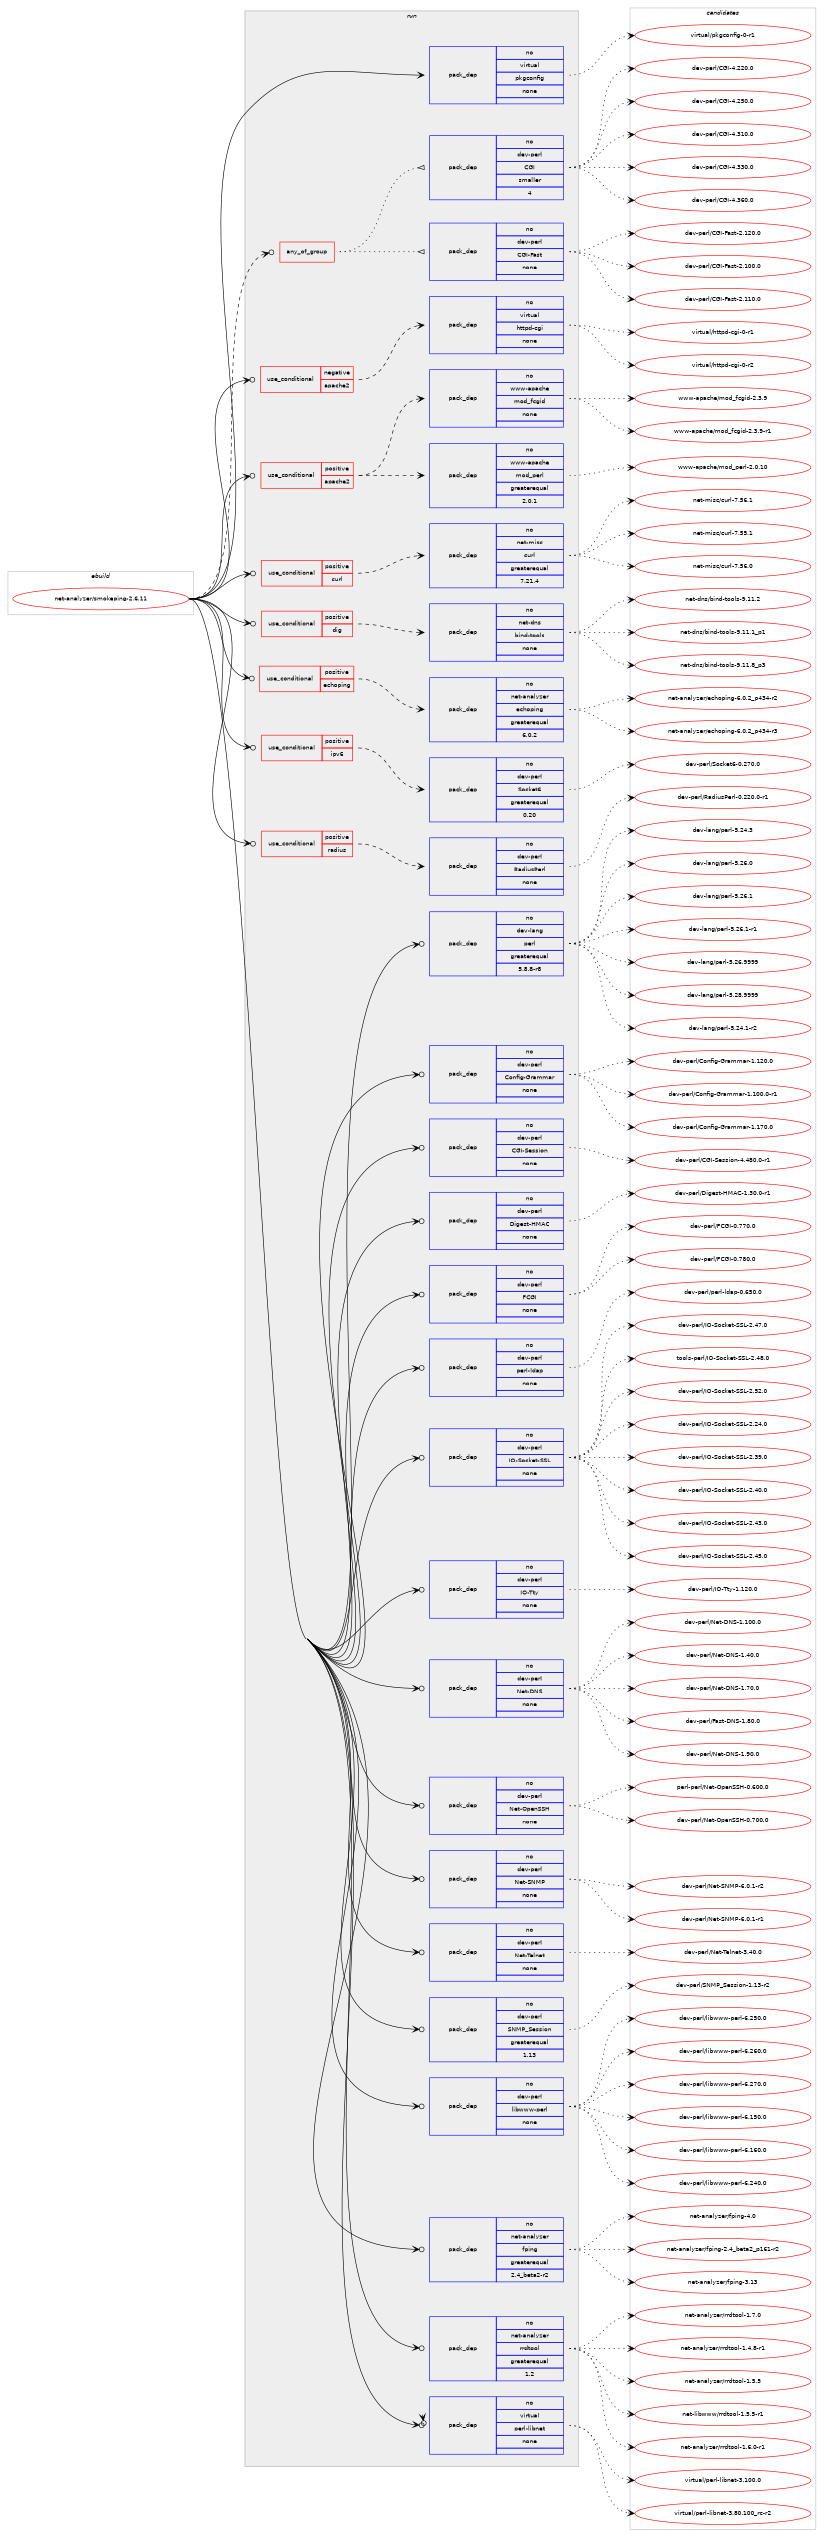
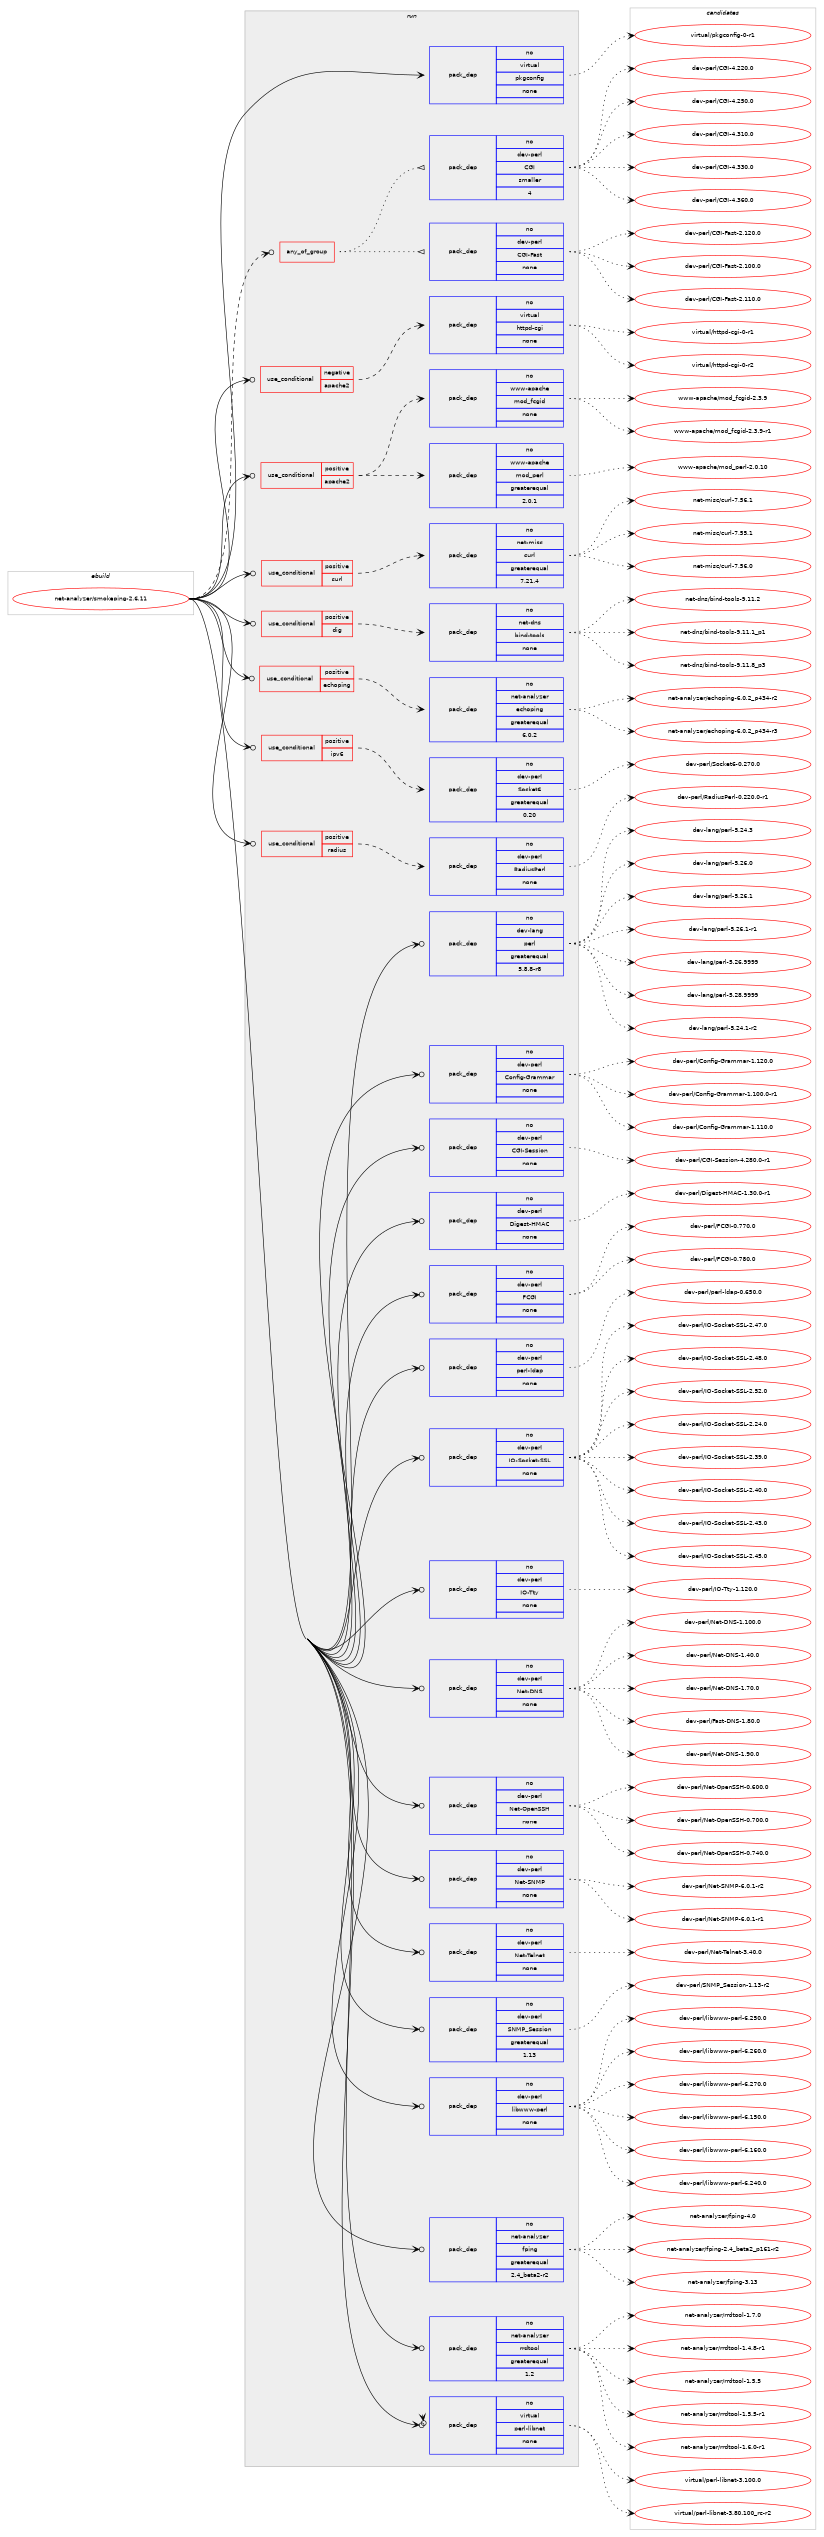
(723, 1128) -> (723, 1128)
(723, 1160) -> (723, 1160)
(723, 1358) -> (723, 1358)
(723, 1788) -> (723, 1788)
none -> (723, 1854)
(723, 2414) -> (723, 2414)
